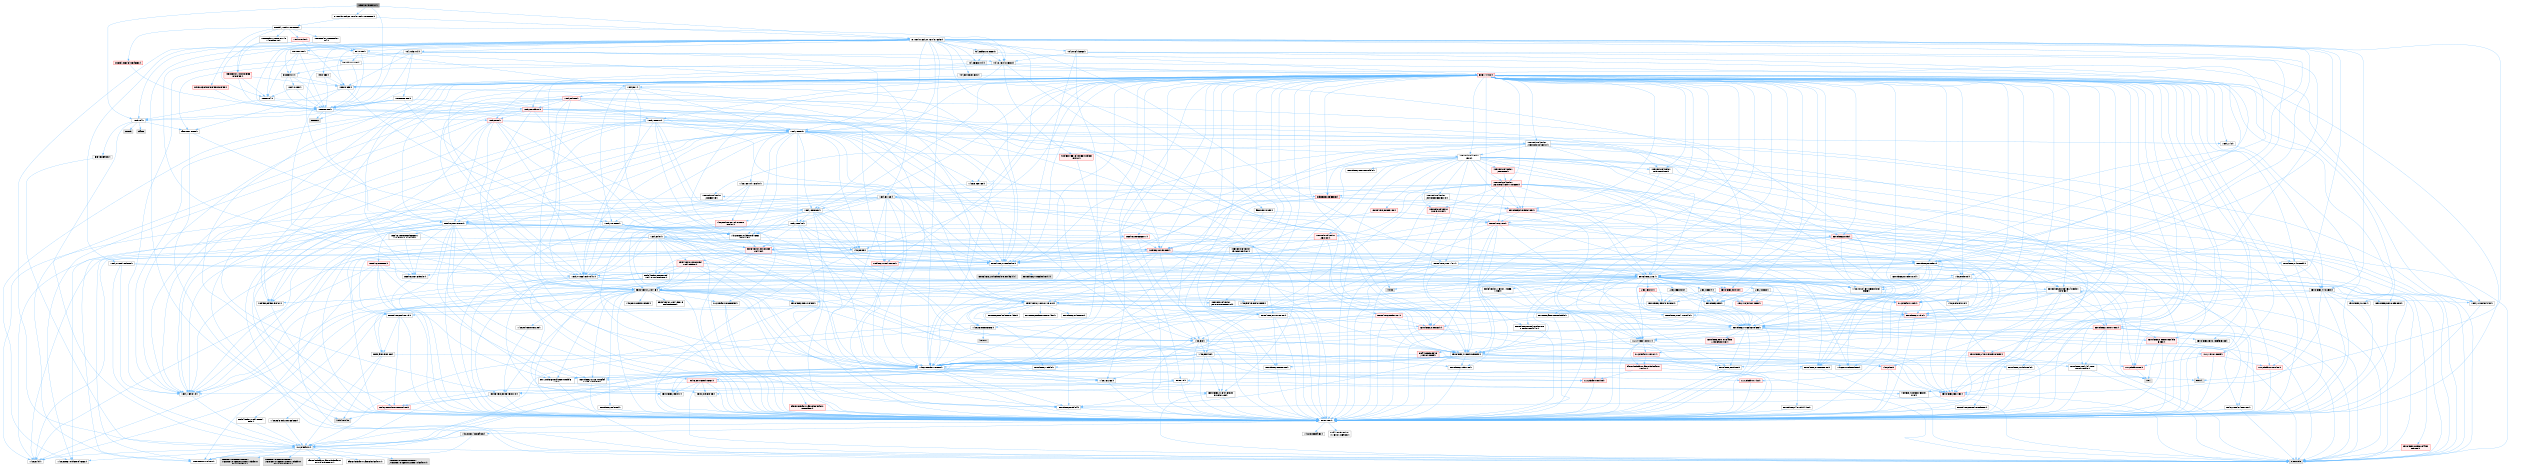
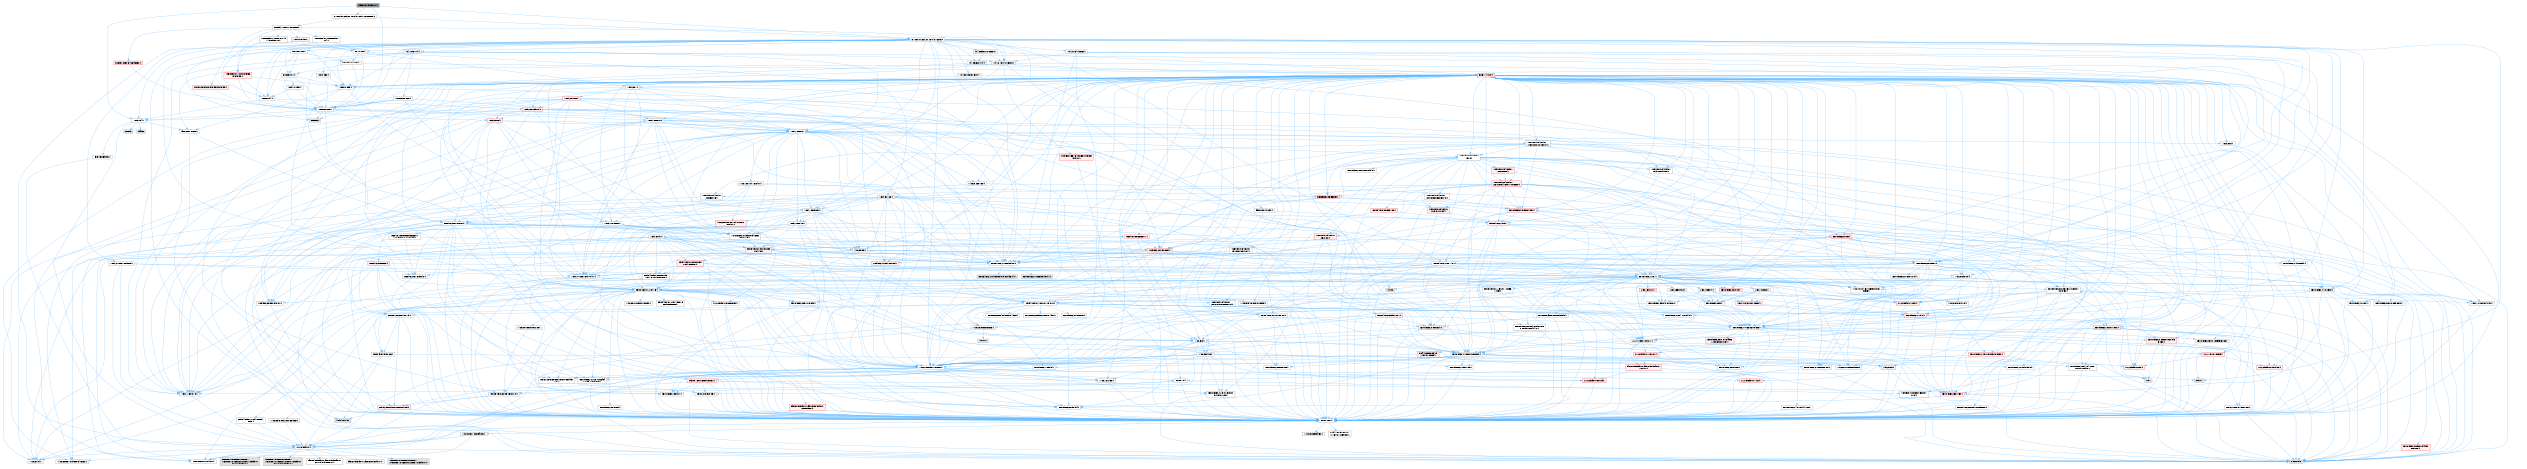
(310, 76) -> (191, 88)
(2228, 144) -> (2228, 144)
(556, 381) -> (556, 381)
(702, 381) -> (702, 381)
